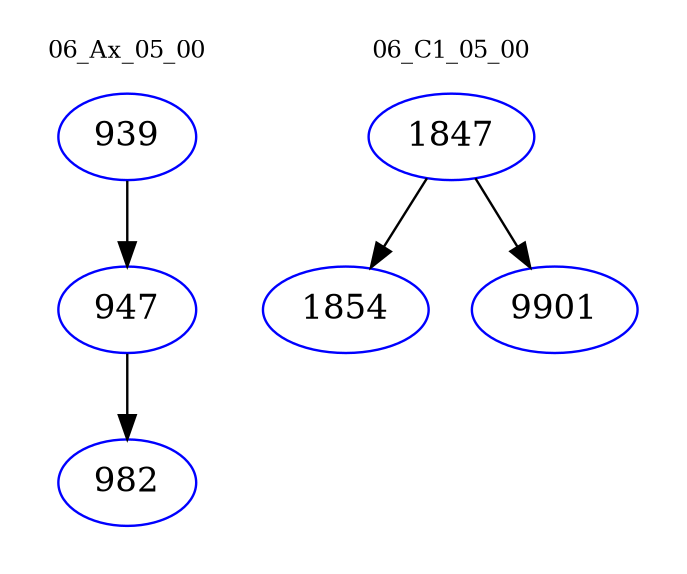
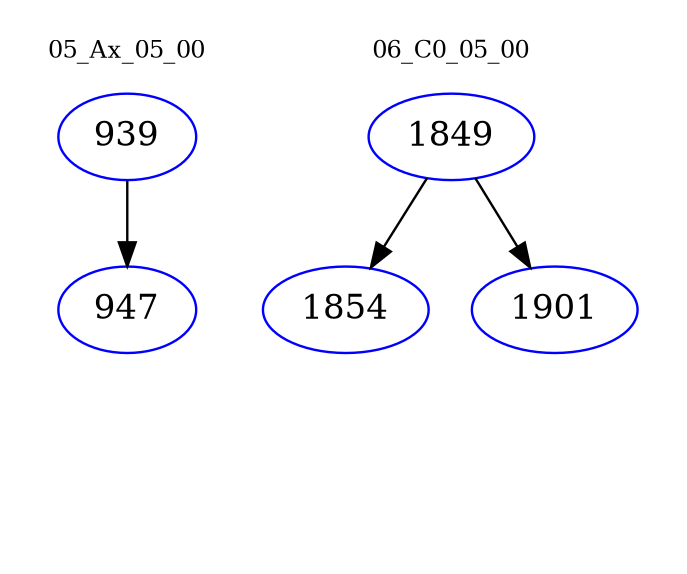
(127, 52) -> (127, 52)
(451, 52) -> (451, 52)
(451, 137) -> (451, 137)
(555, 310) -> (555, 310)
(127, 483) -> none
